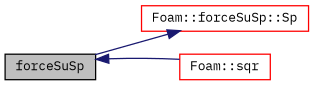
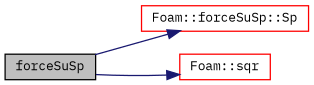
(144, 58) -> (131, 76)
